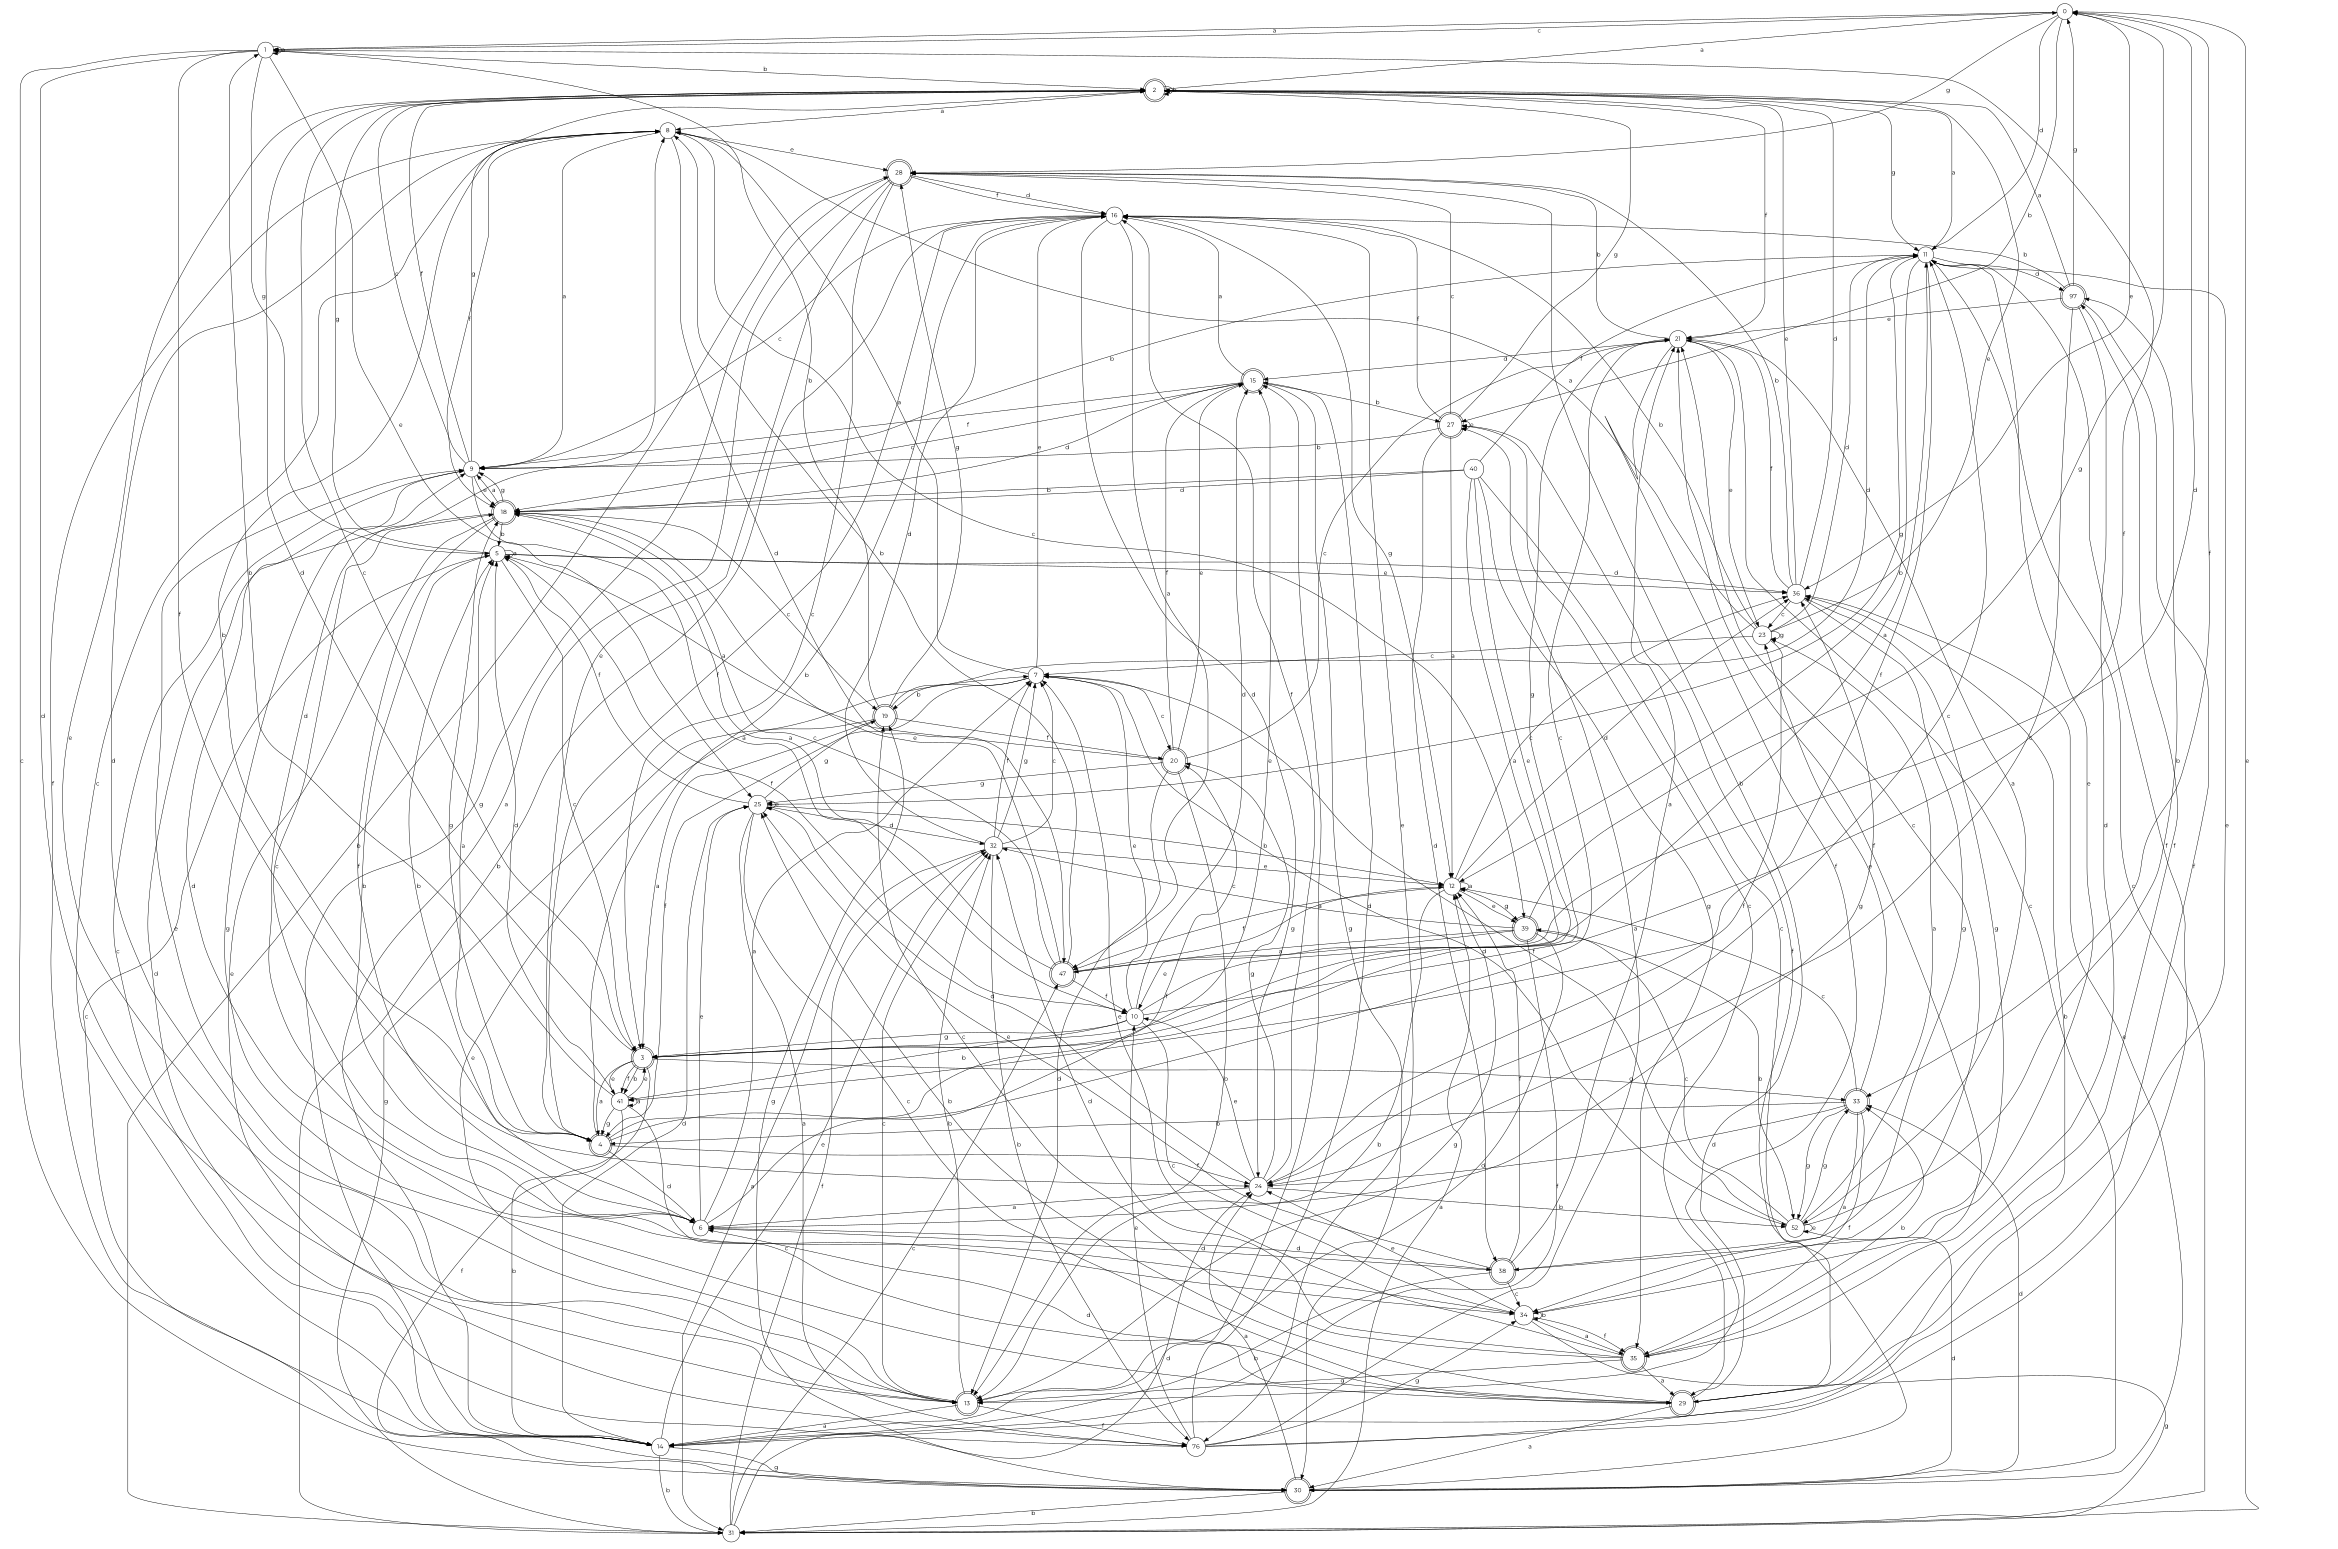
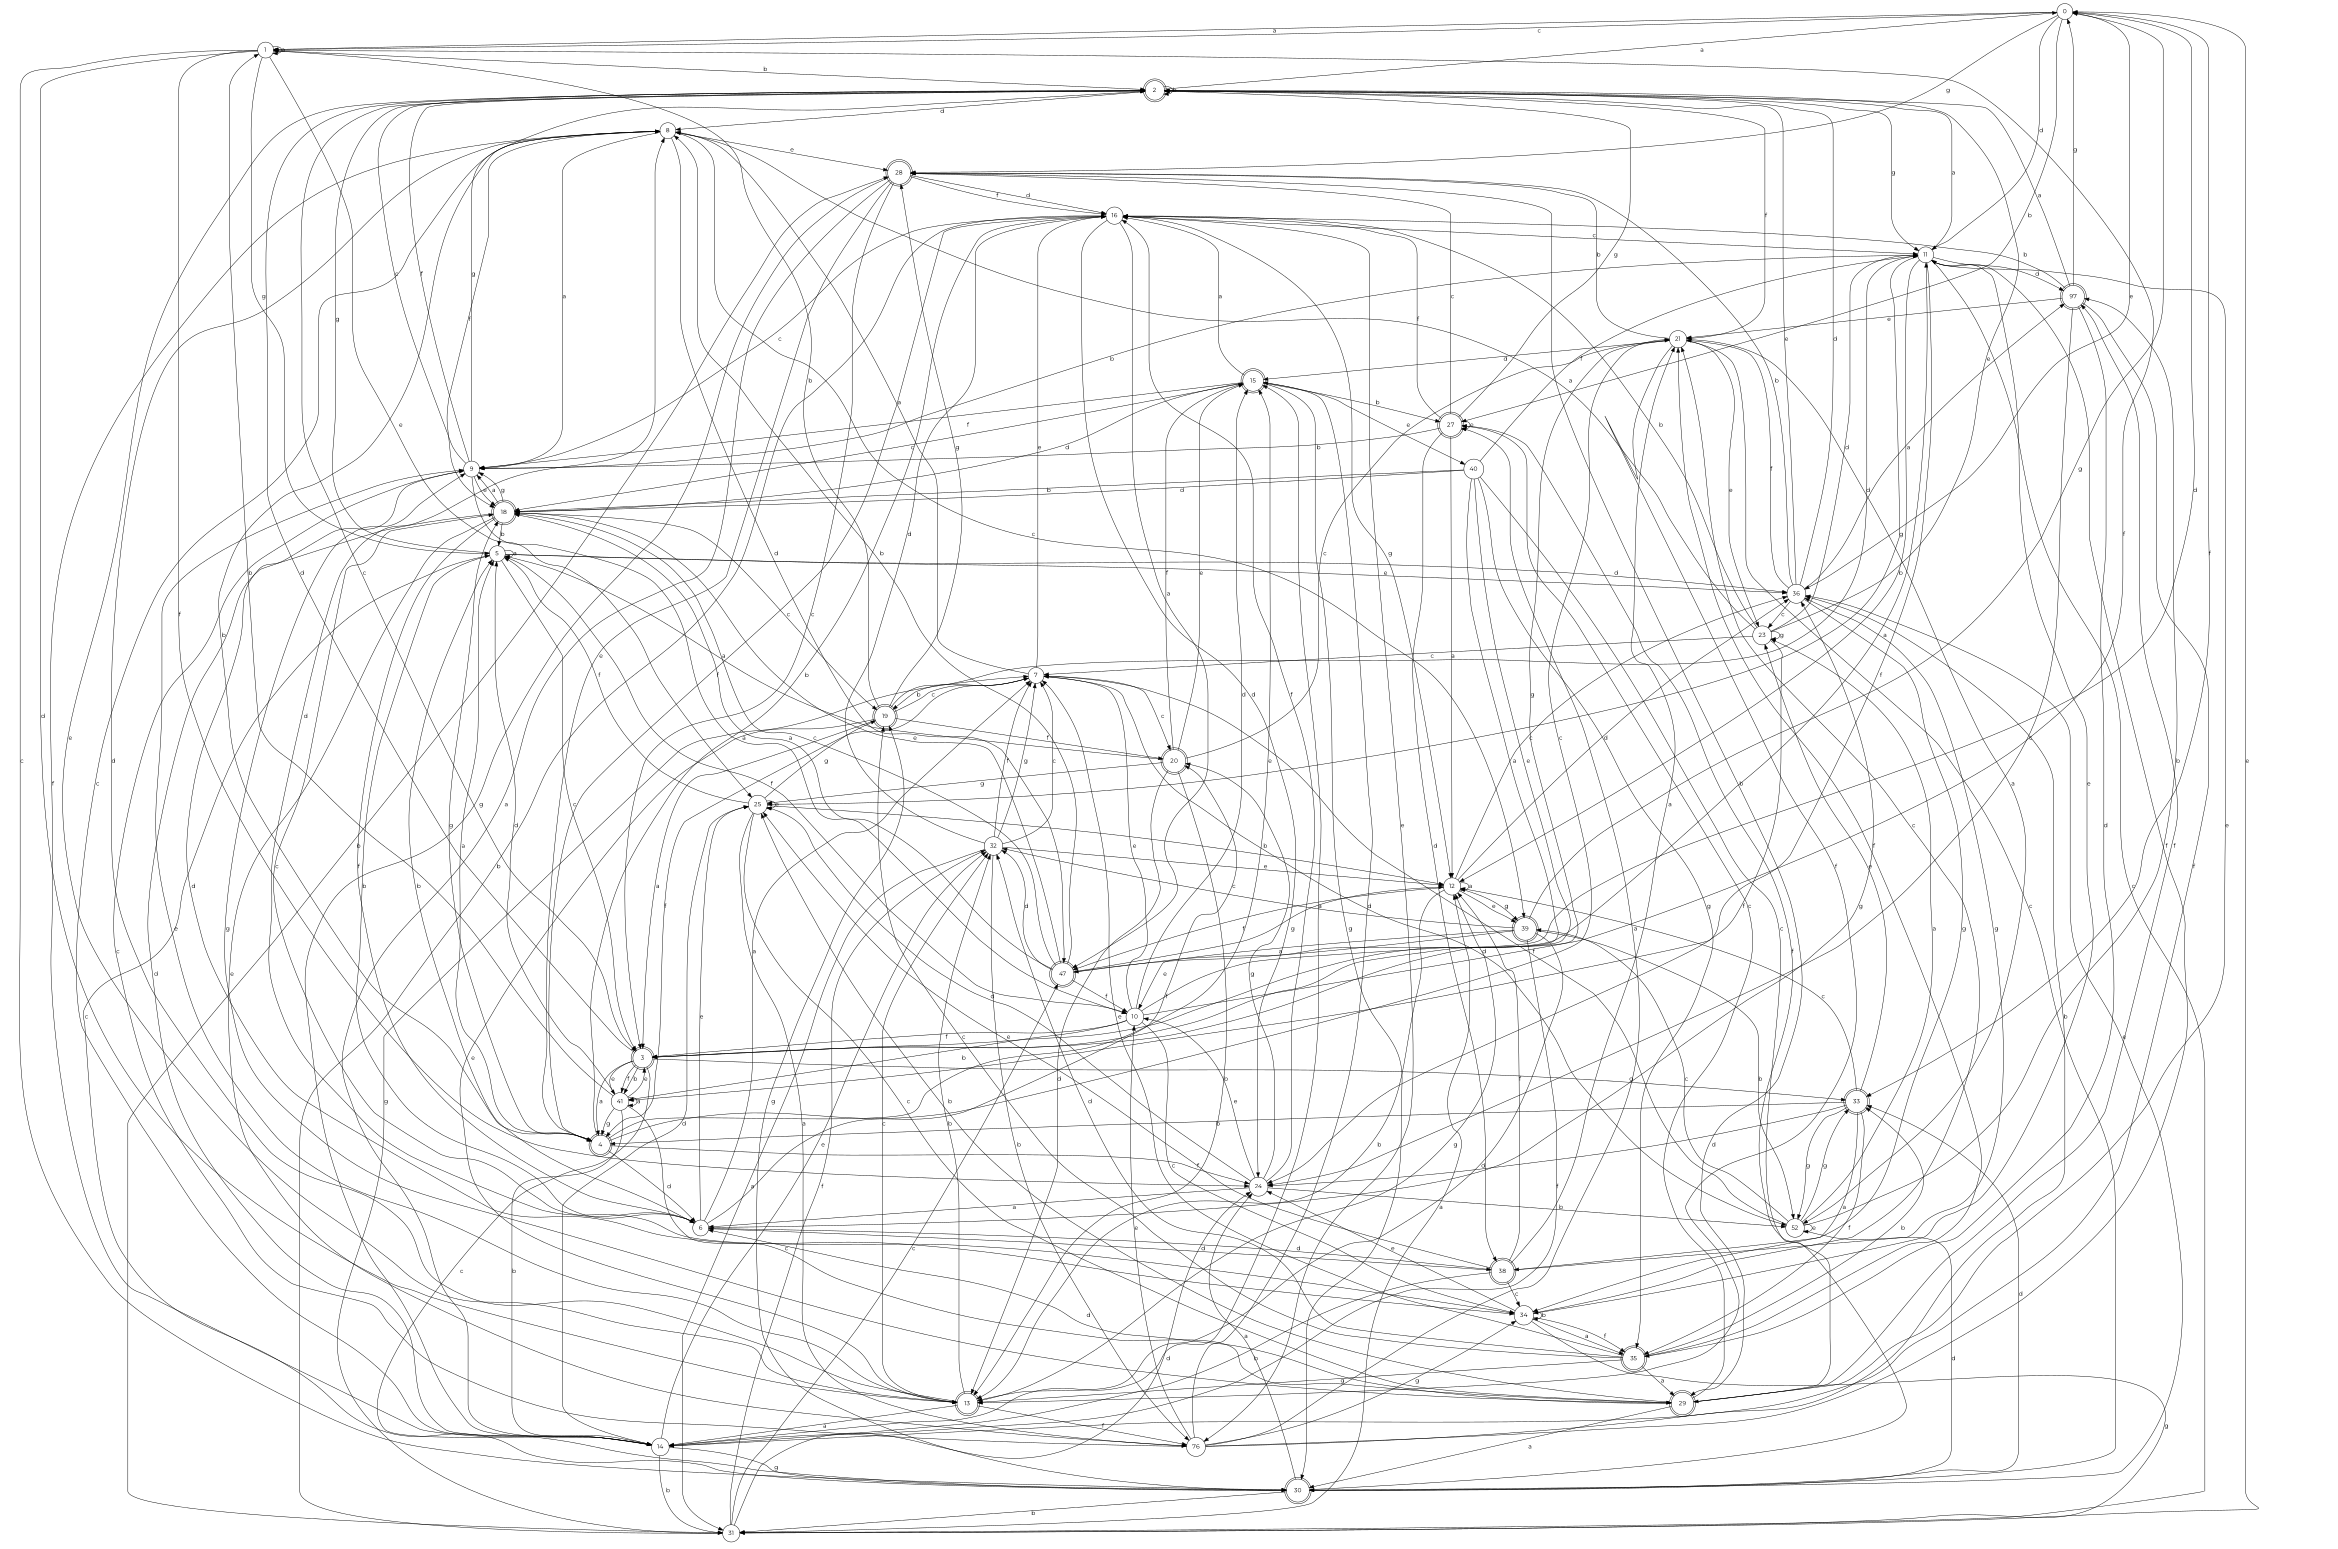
(943, 111) -> (943, 111)
none -> (1365, 415)
none -> (1917, 434)
none -> (943, 688)
(868, 824) -> (1024, 914)
(1822, 857) -> (1518, 235)
(947, 1037) -> (947, 1037)
(462, 1271) -> (462, 1271)
